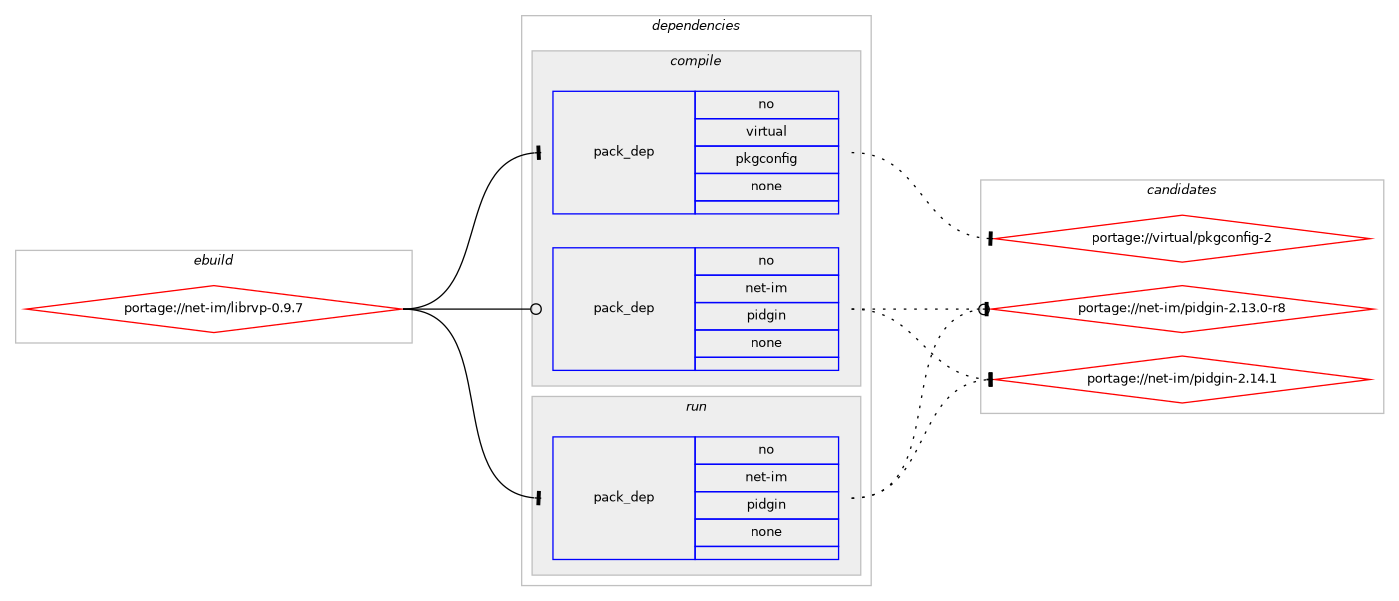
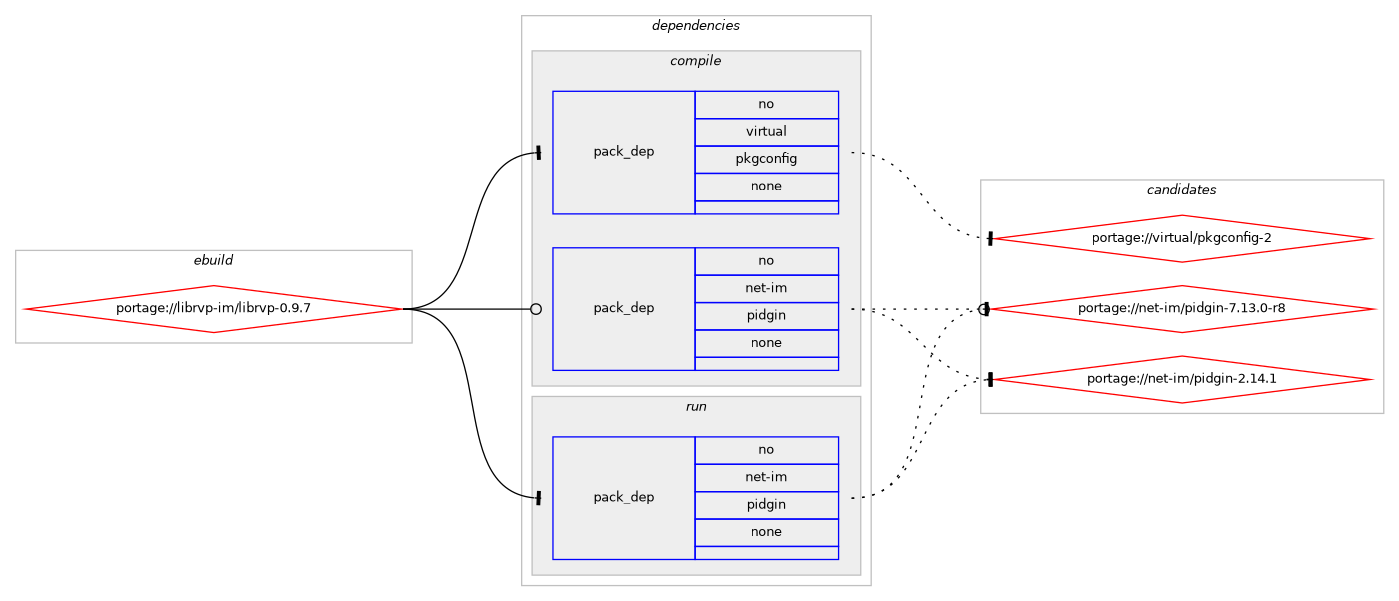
(214, 309) -> (214, 309)
(1182, 309) -> (1182, 309)
